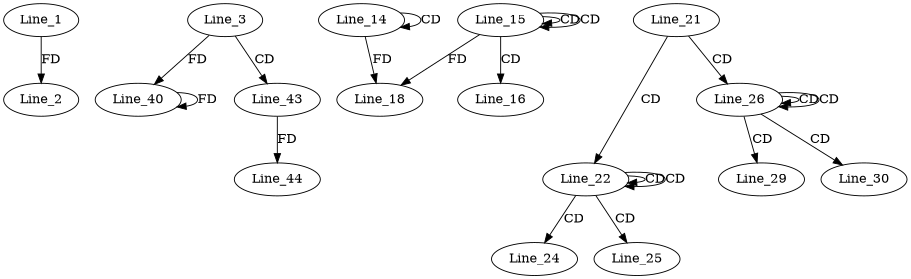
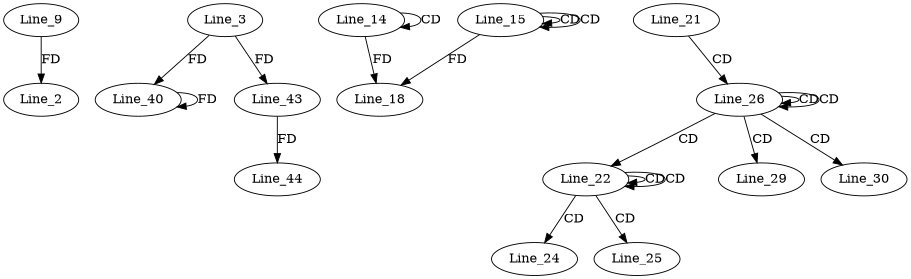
(41, 20) -> (41, 20)
(265, 60) -> (265, 60)
(633, 96) -> (667, 138)
(501, 100) -> none
